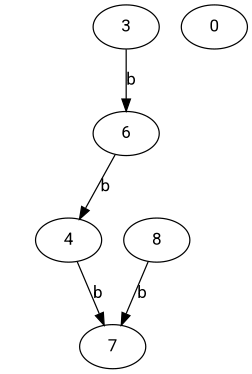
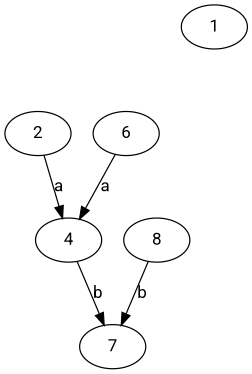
(126, 27) -> none
(214, 27) -> (214, 27)
none -> (38, 134)
(105, 187) -> (105, 187)
